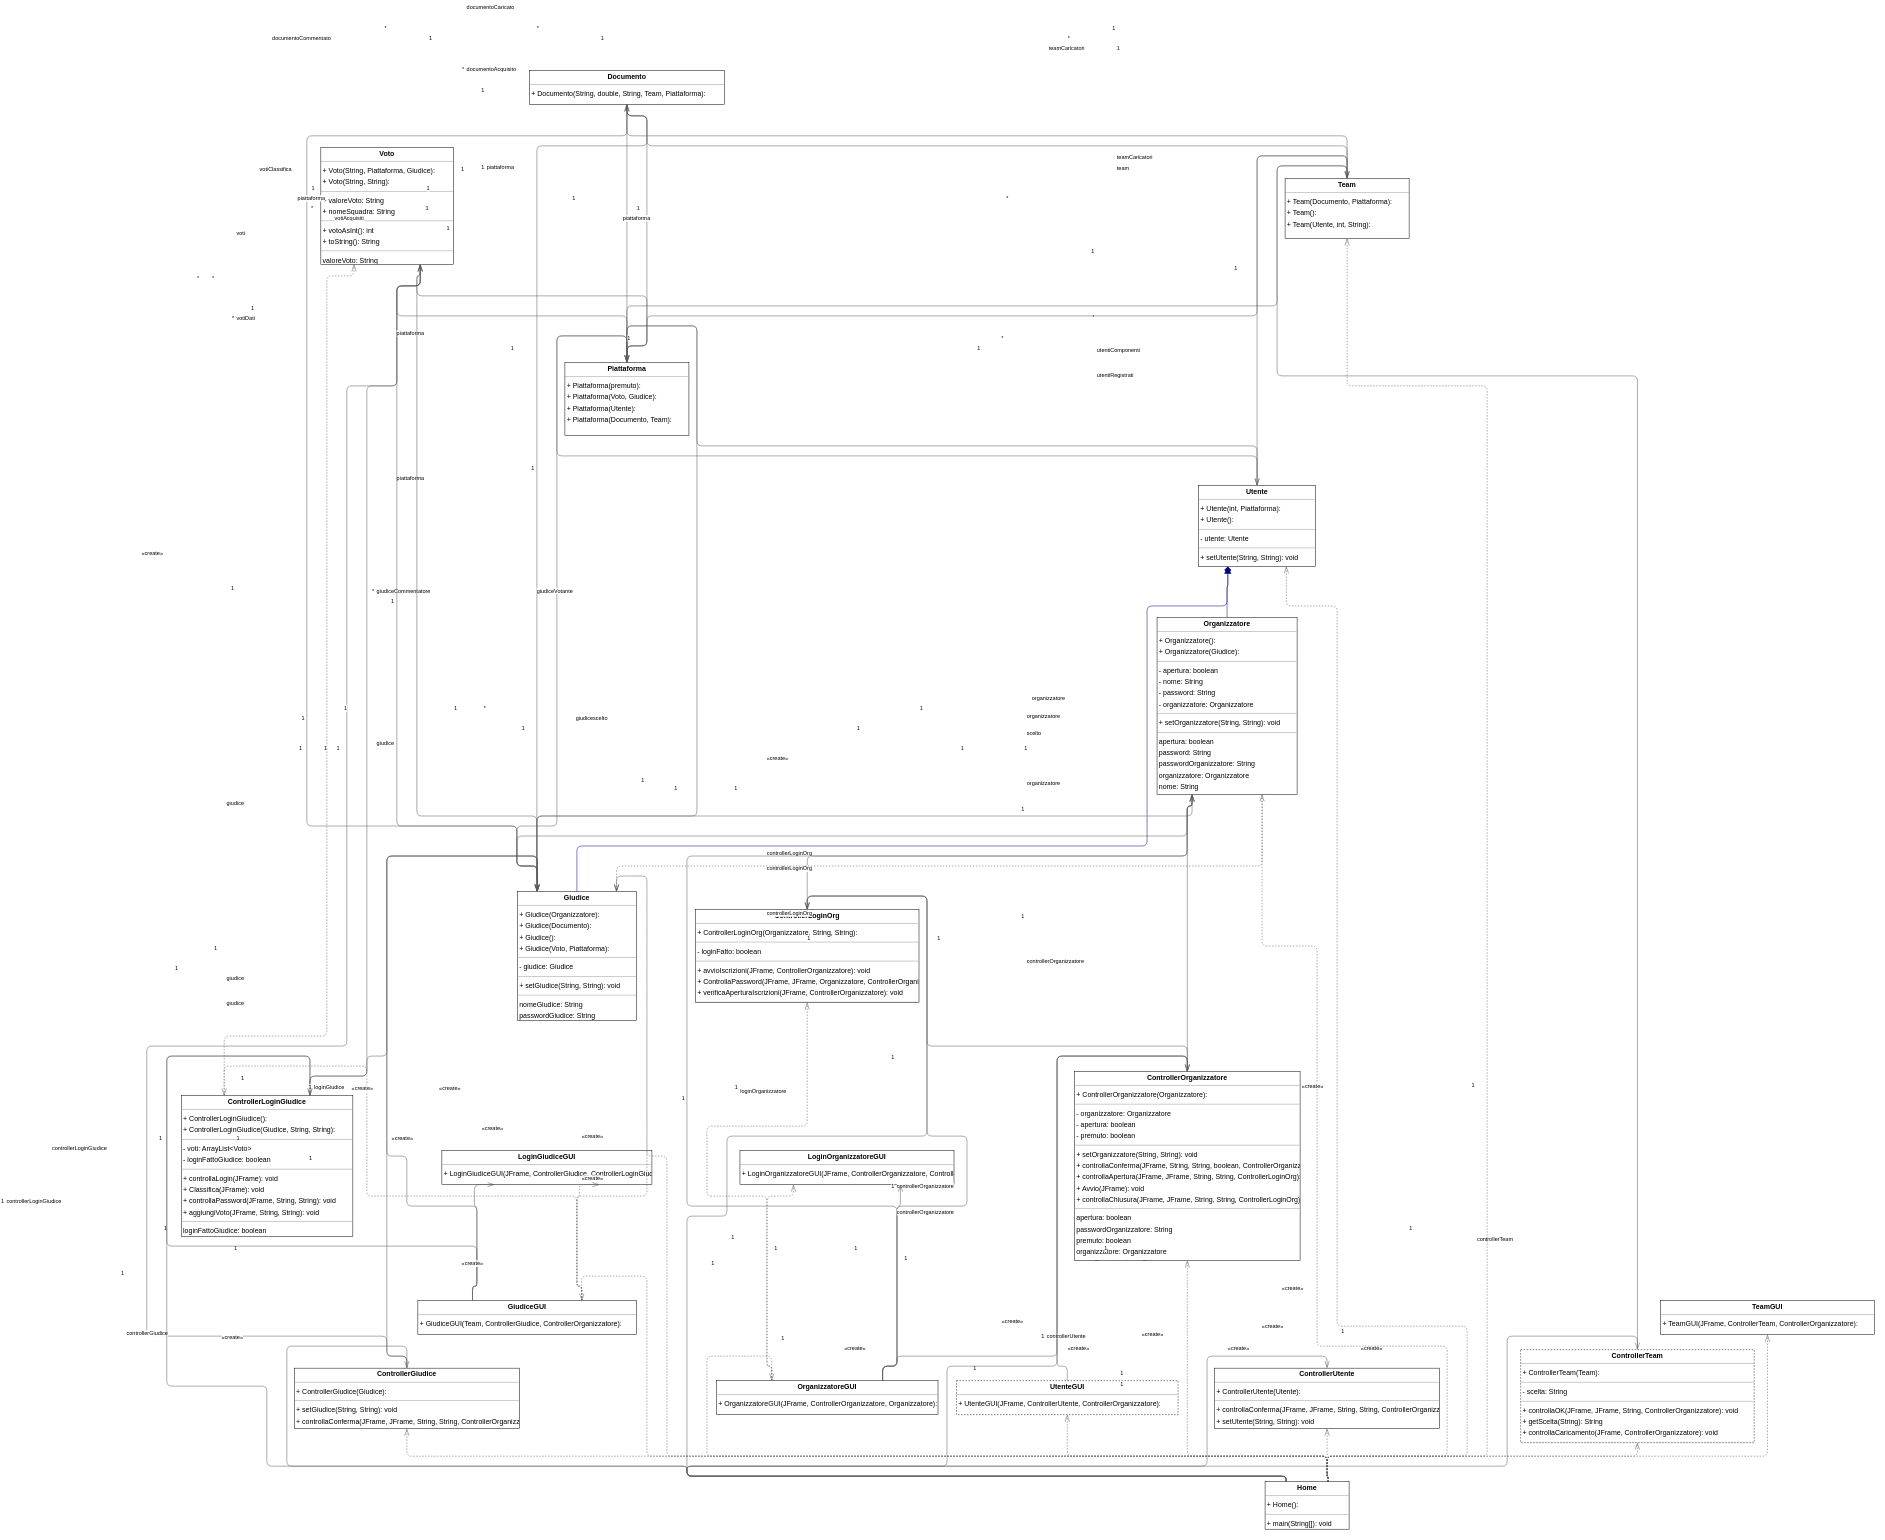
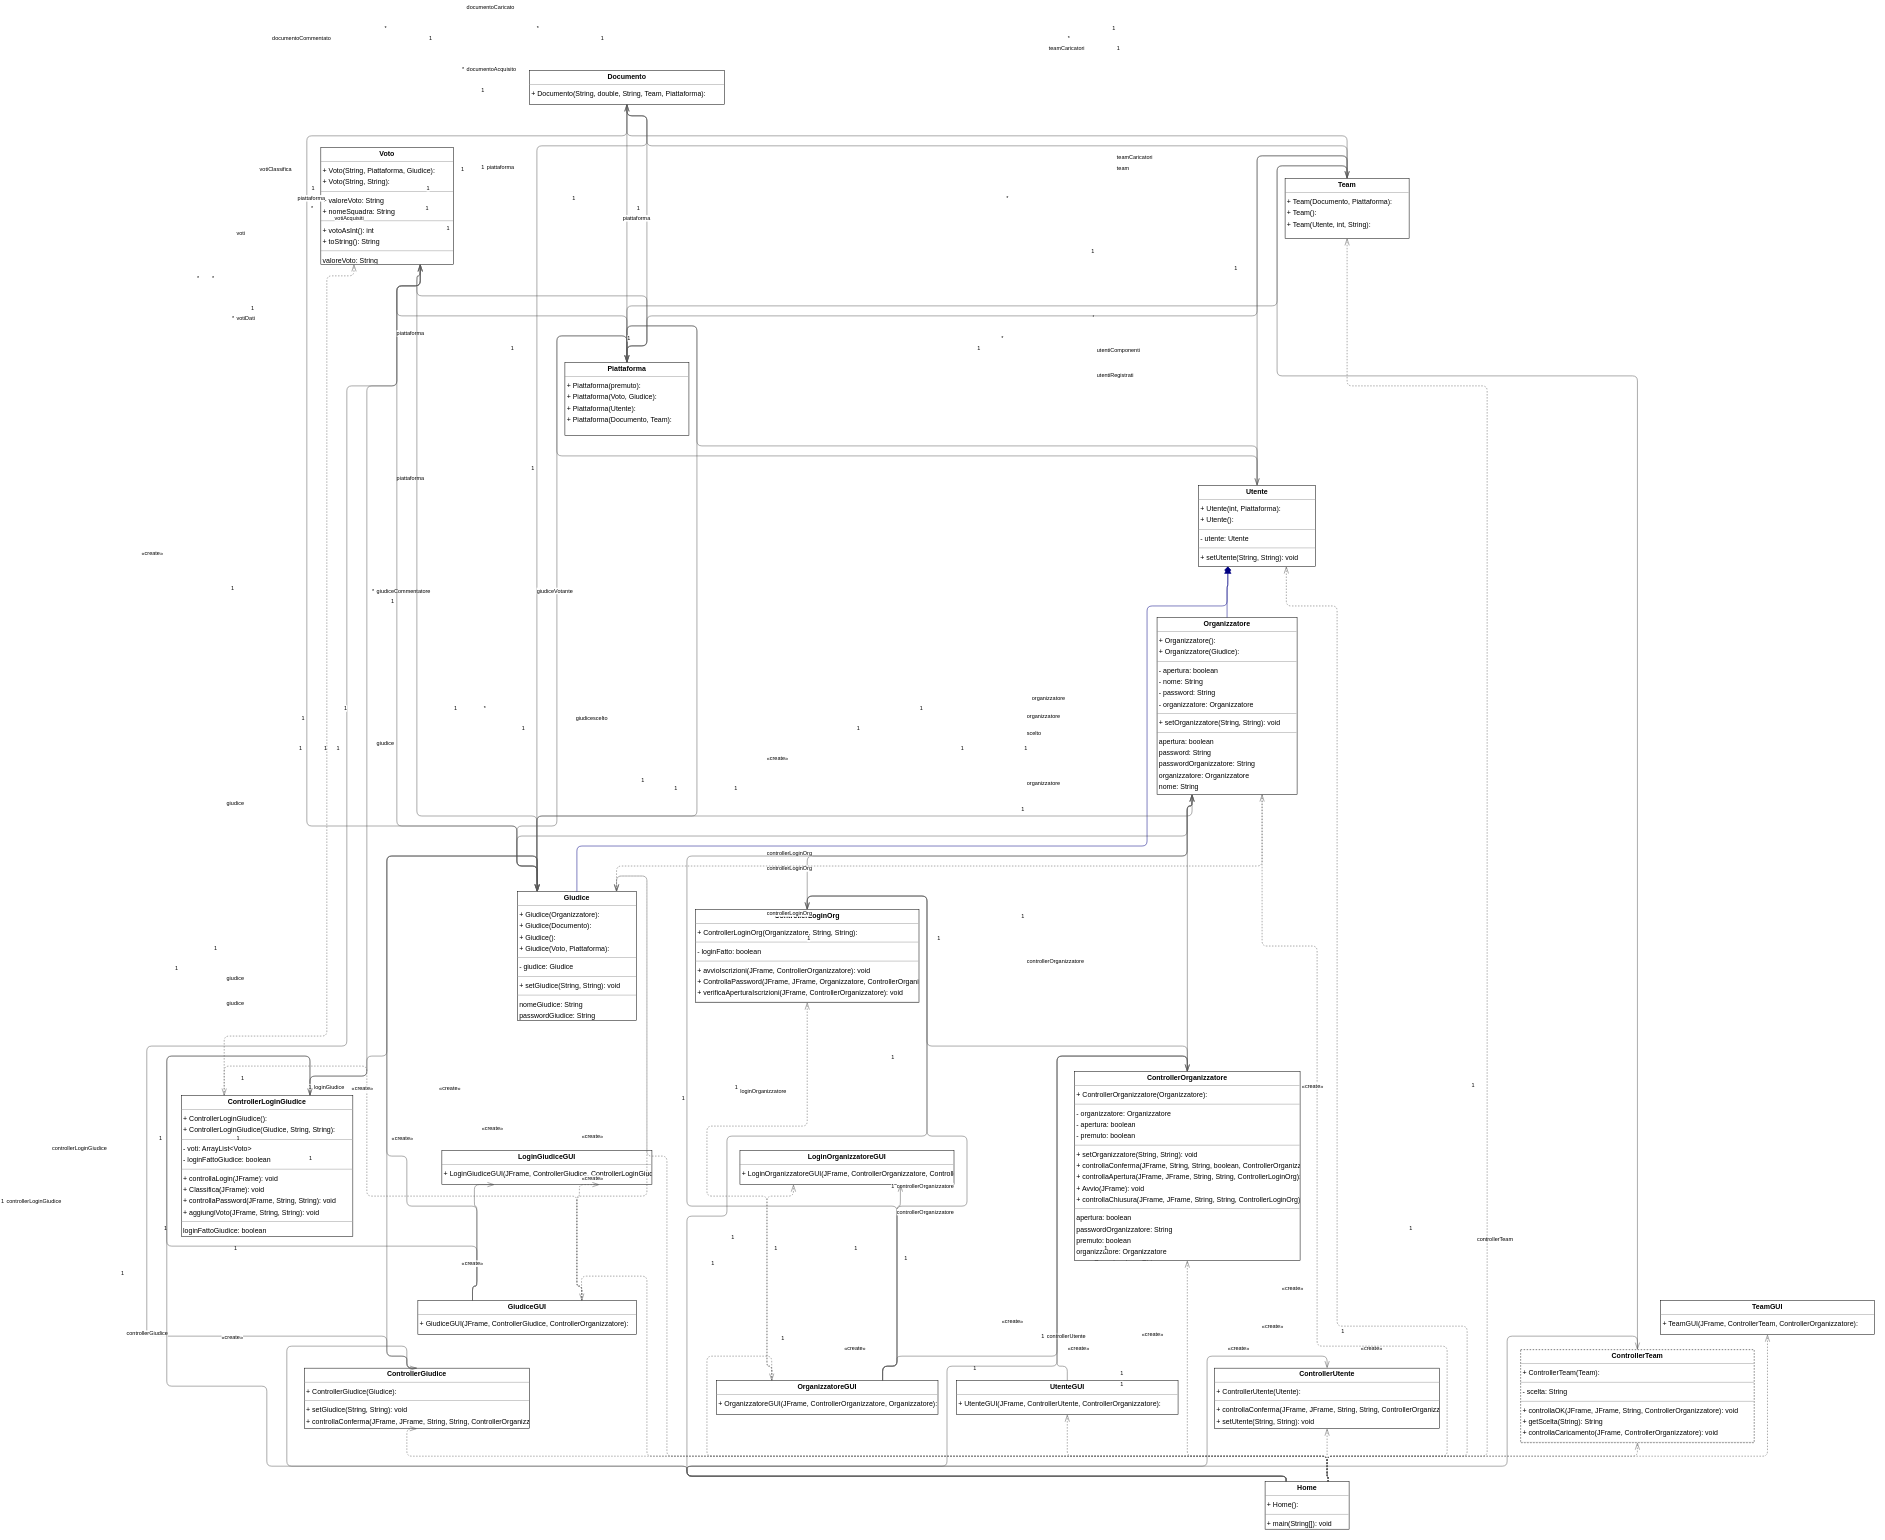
(528, 1309) -> (532, 1309)
(1067, 1397) -> (1067, 1397)
(407, 1398) -> (417, 1398)
